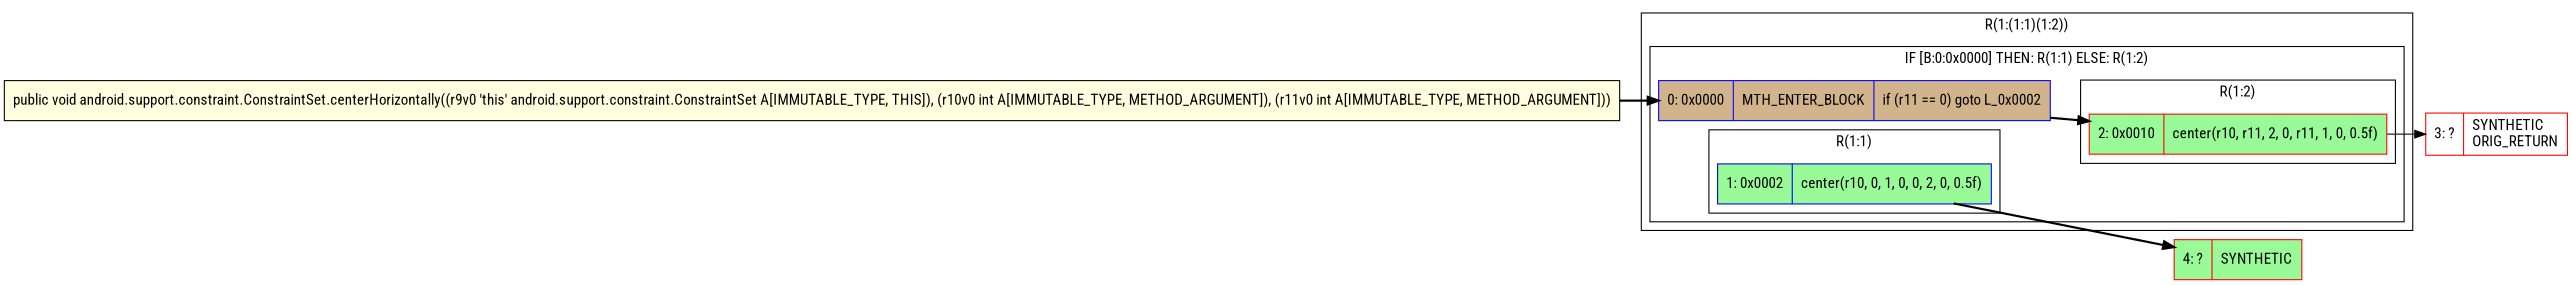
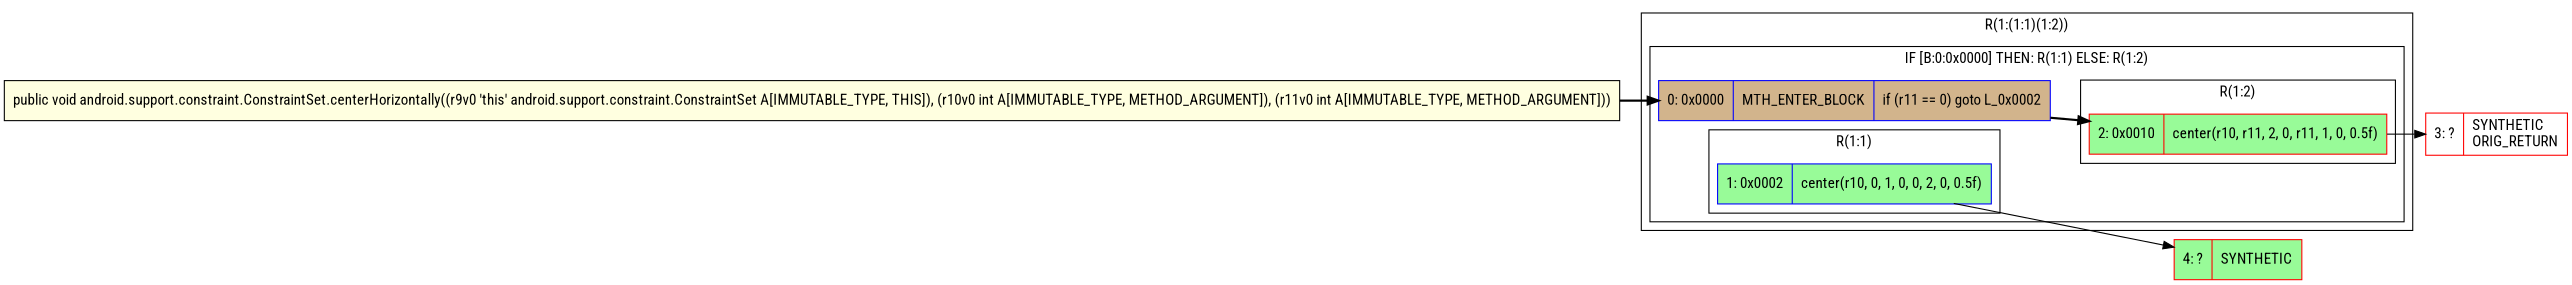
(2011, 215) -> (2011, 215)
